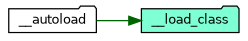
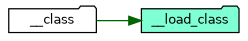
(53, 21) -> (53, 21)
